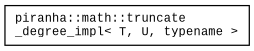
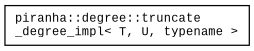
(127, 25) -> (127, 25)
